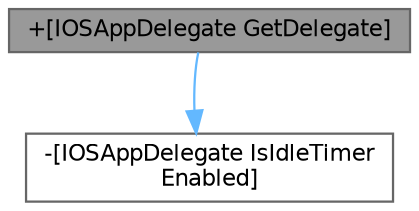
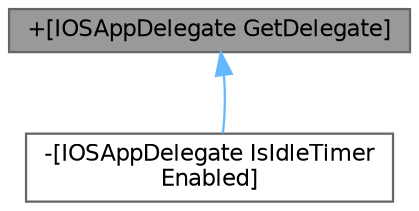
(195, 81) -> (225, 104)
